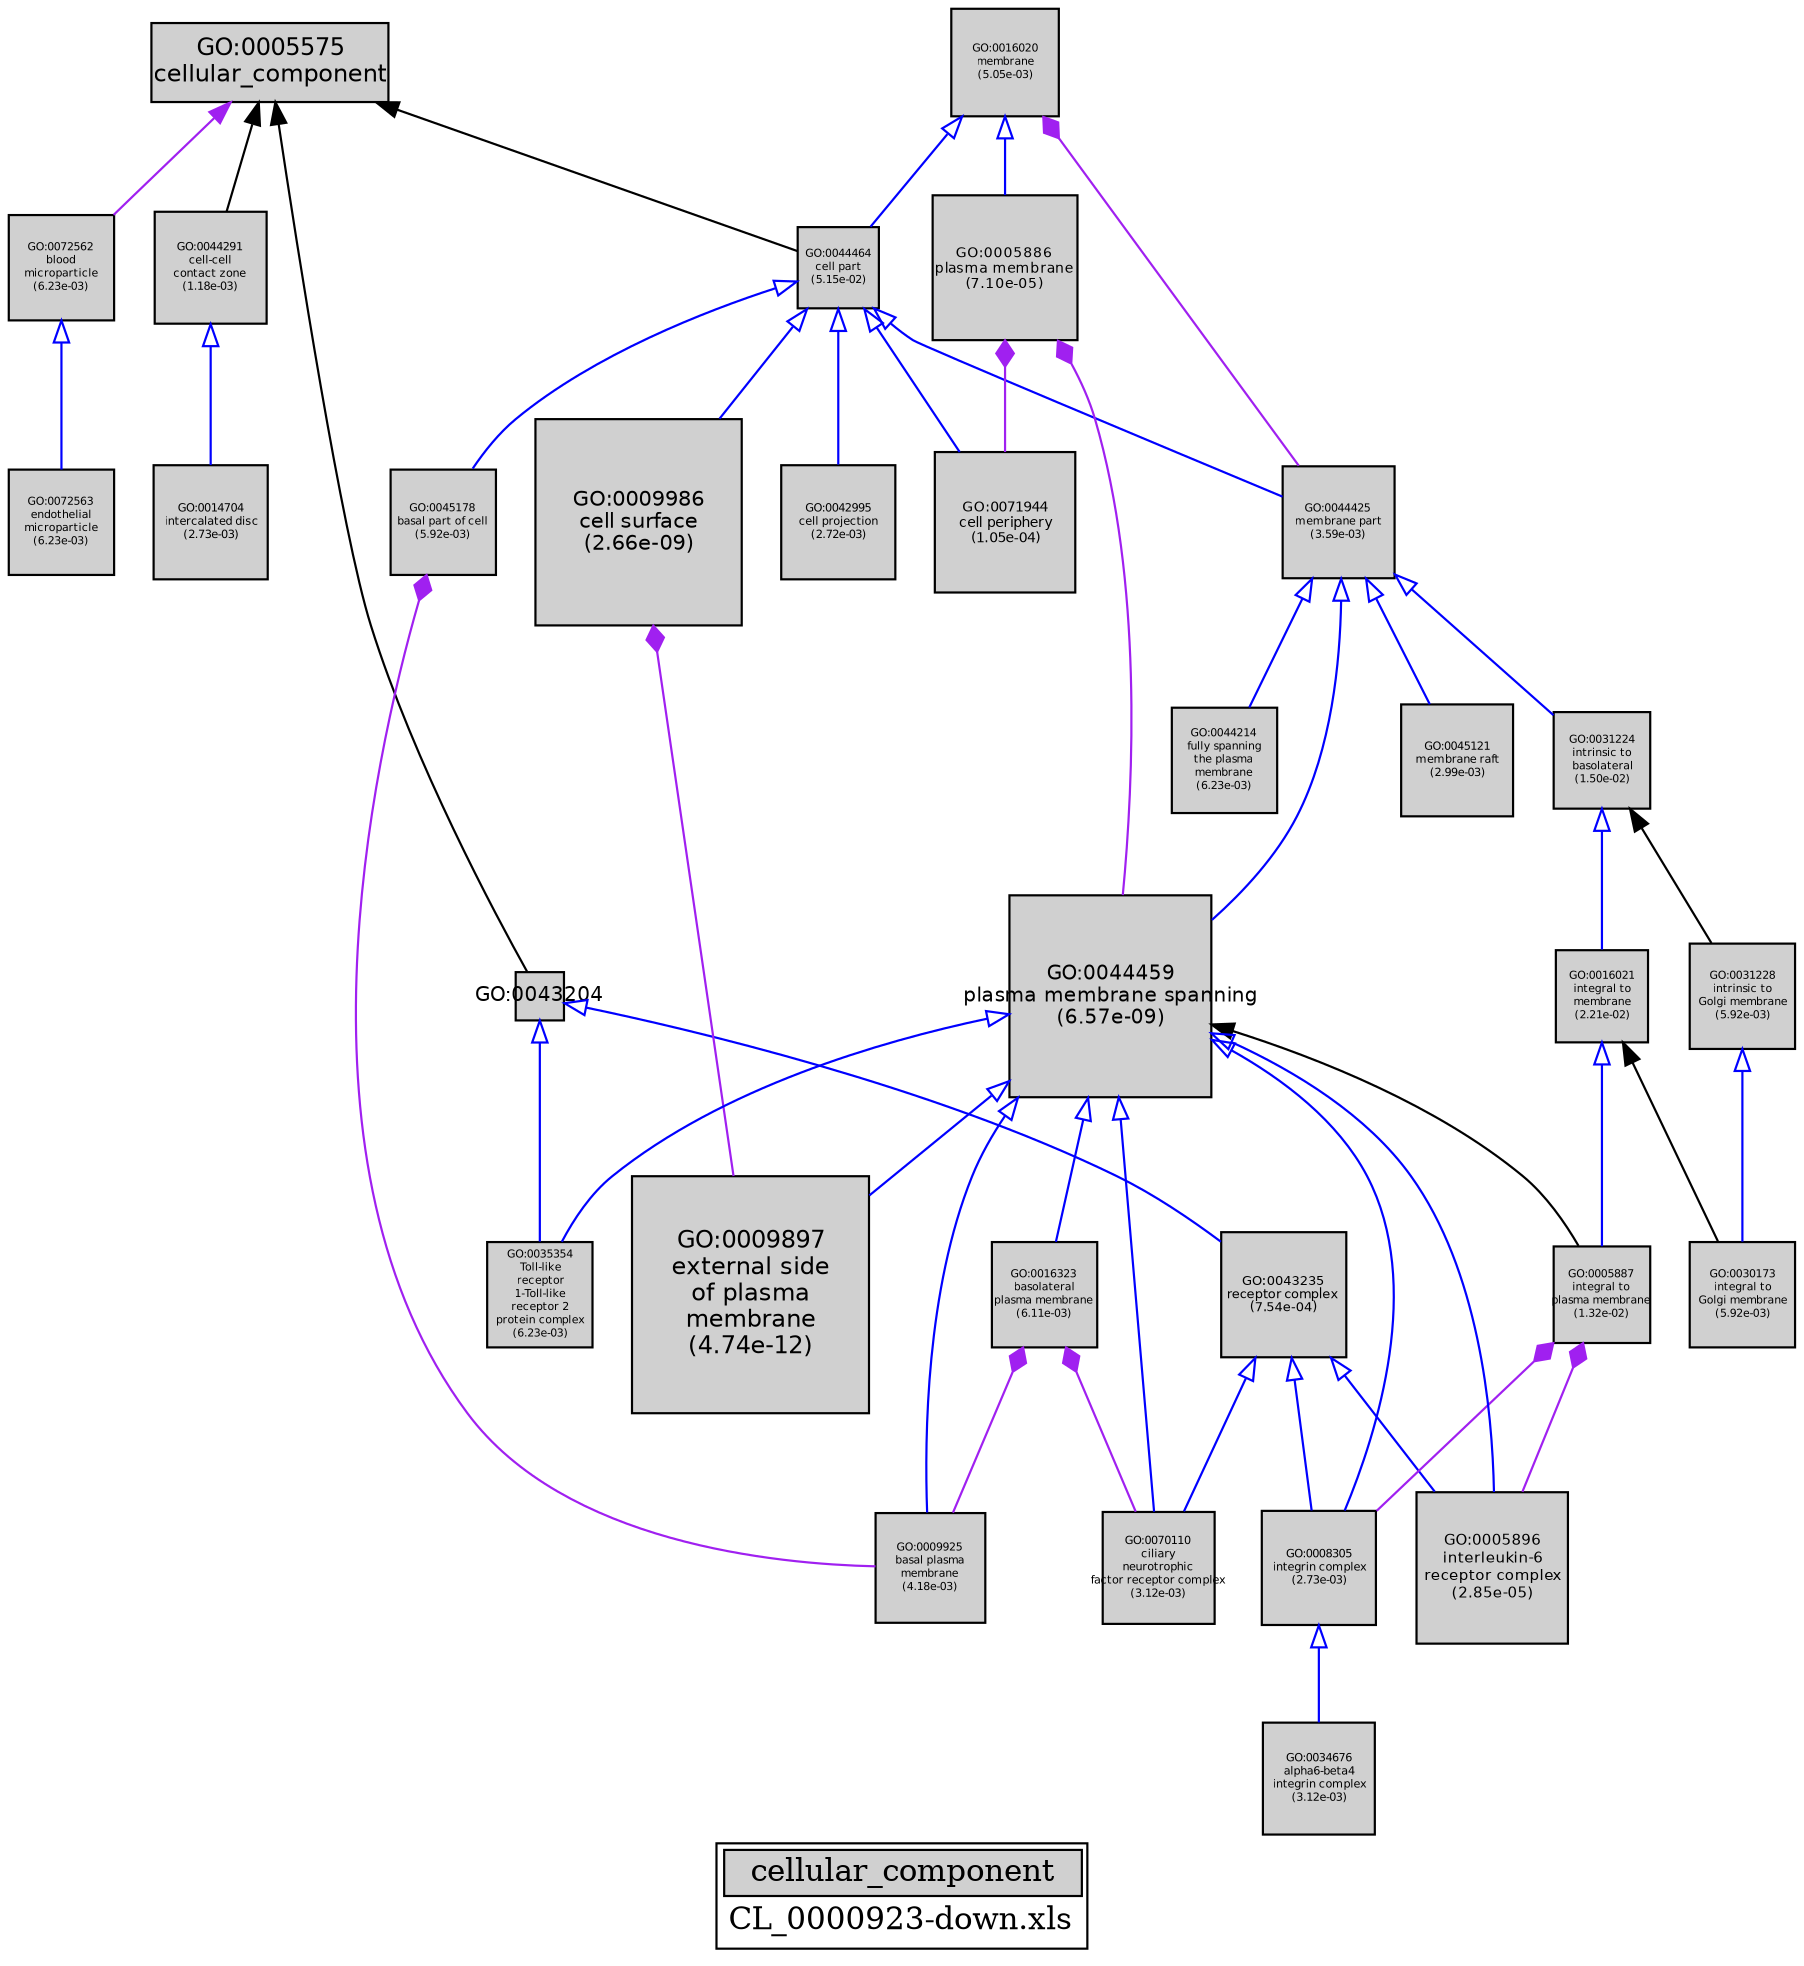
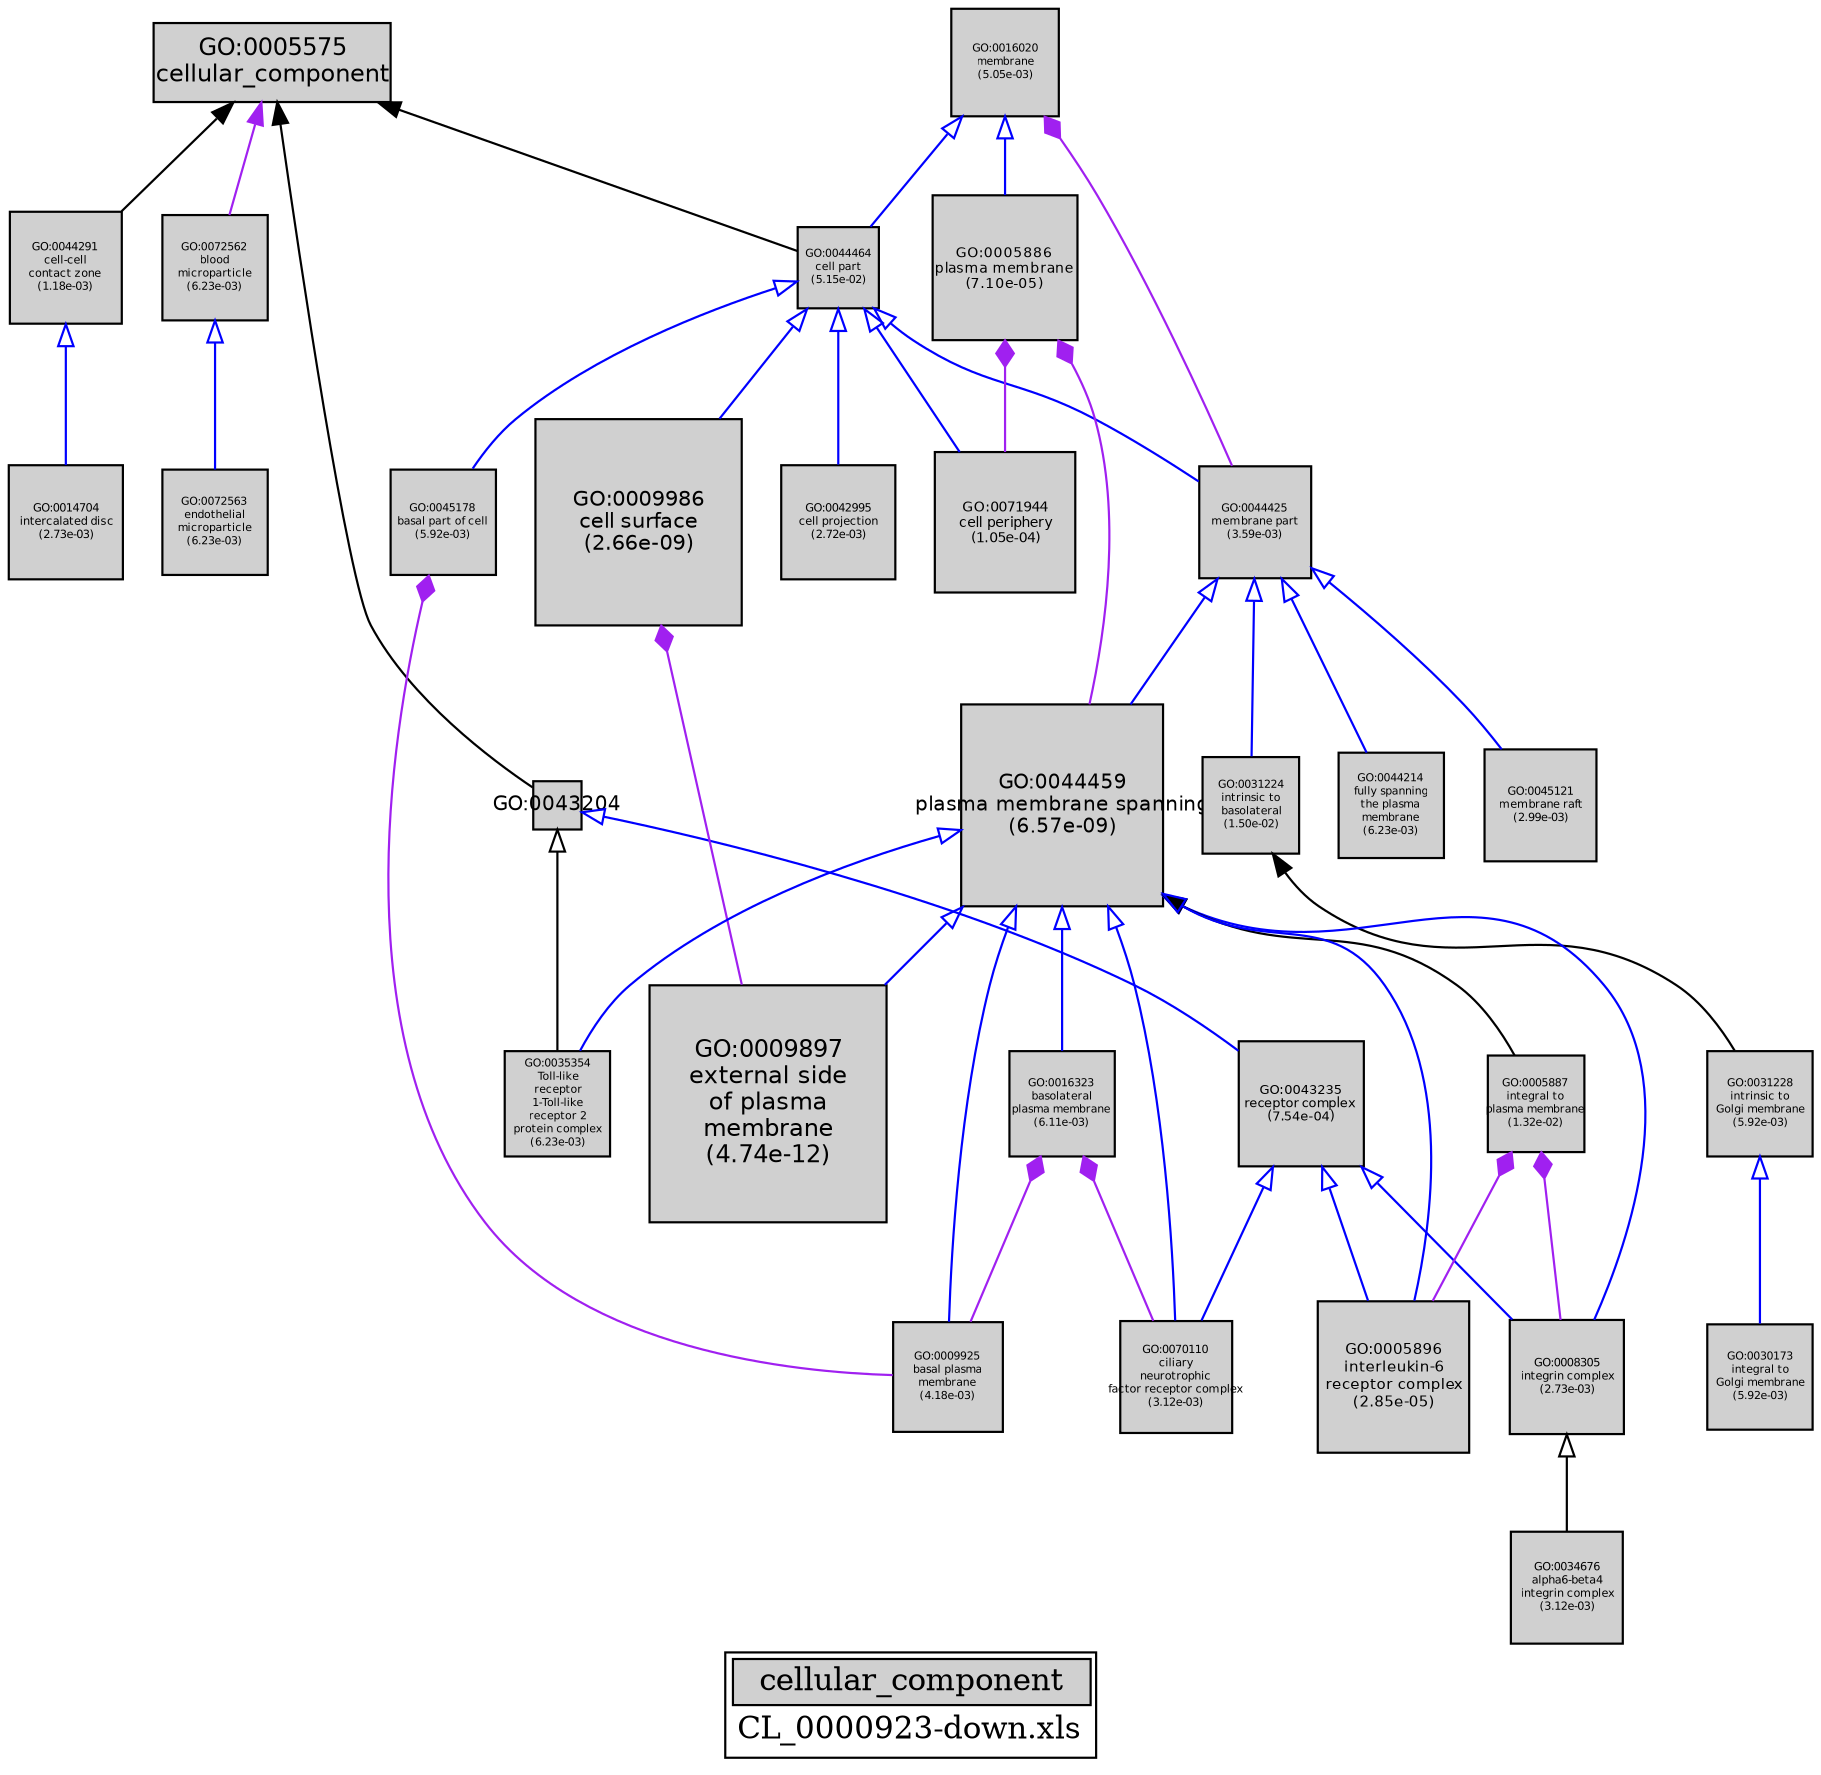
(1602, 996) -> none
(540, 1142) -> (557, 951)
(1319, 1685) -> (1567, 1494)
